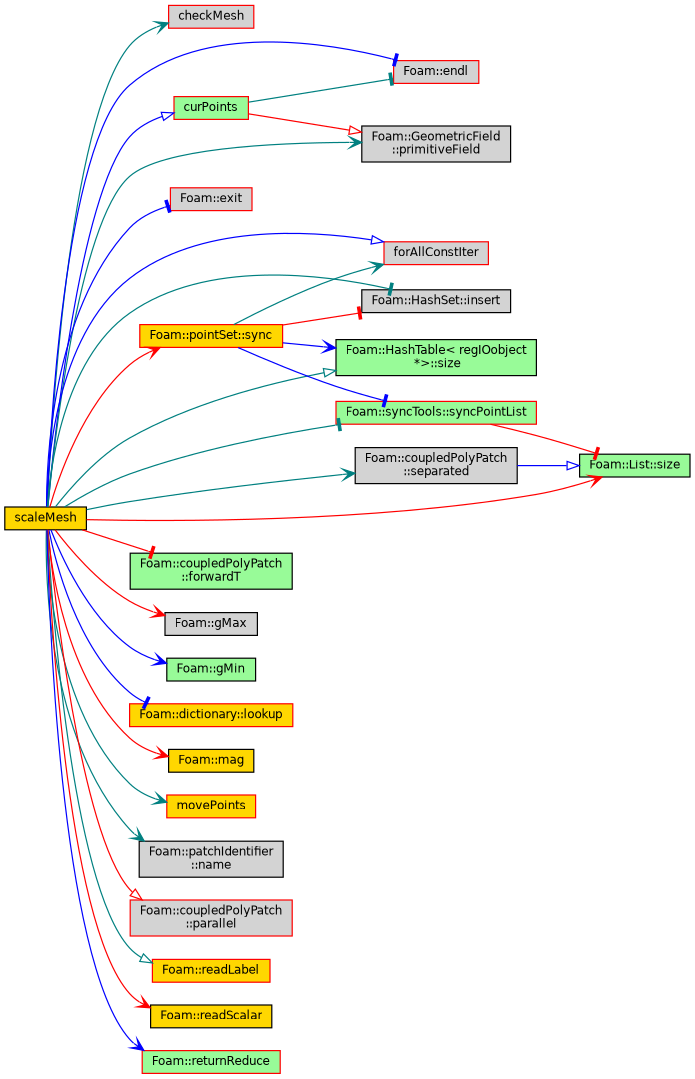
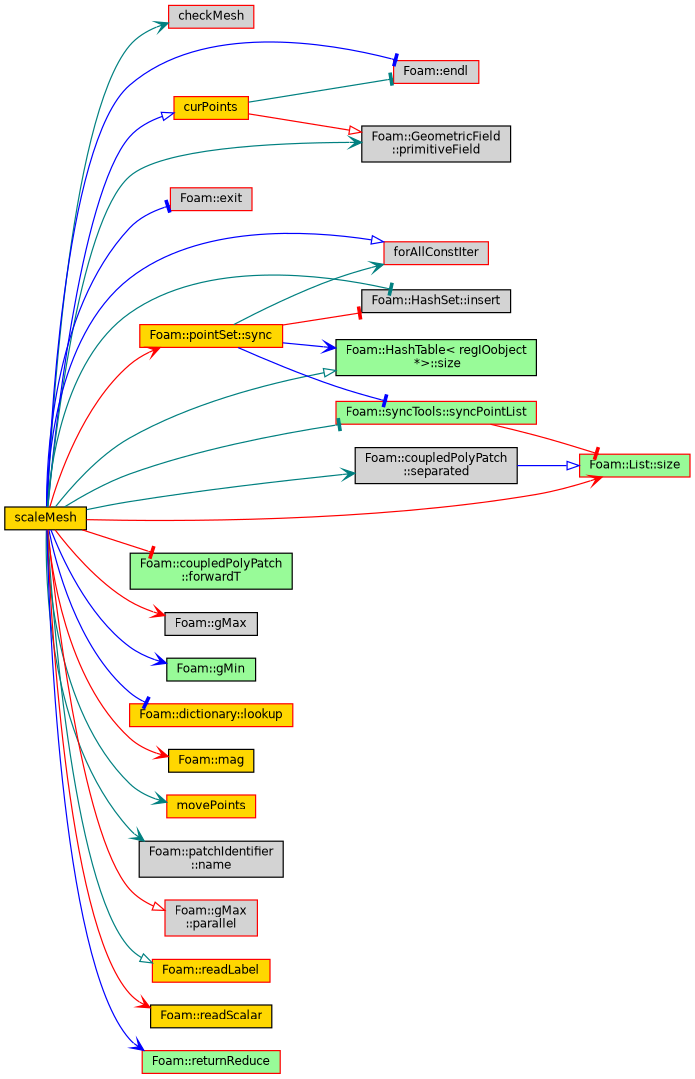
(211, 108) -> (211, 108)
(635, 466) -> (635, 466)
(211, 918) -> (211, 918)
